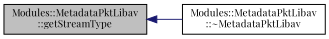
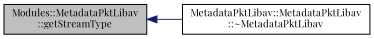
(254, 19) -> (276, 19)
